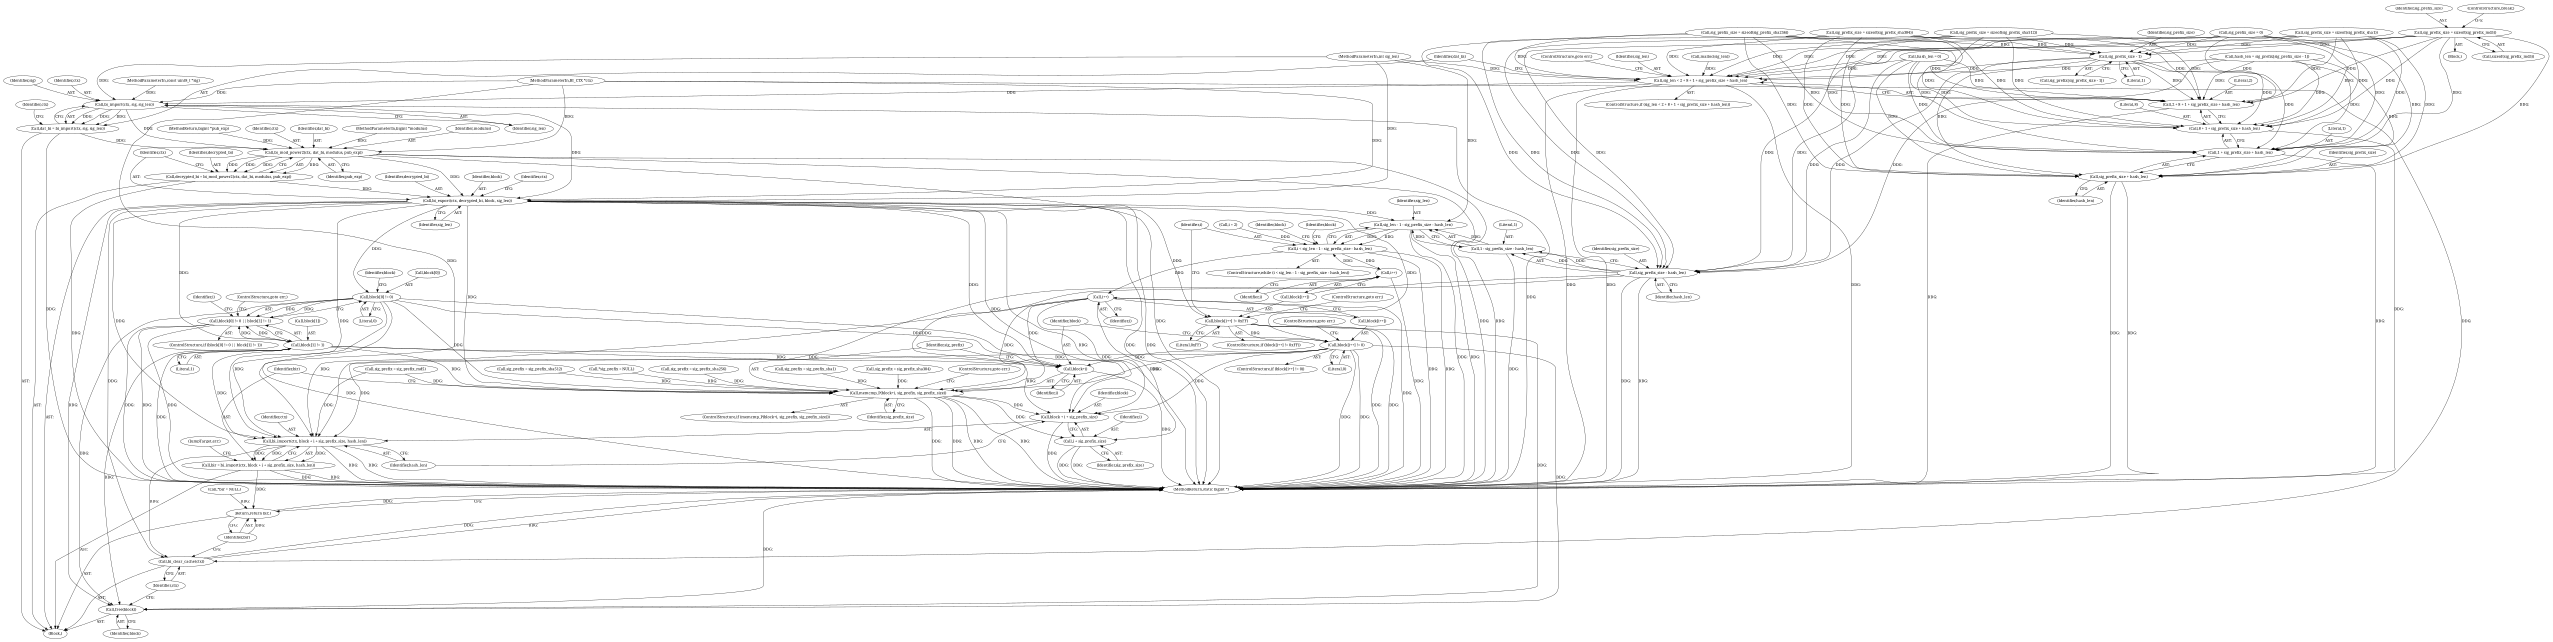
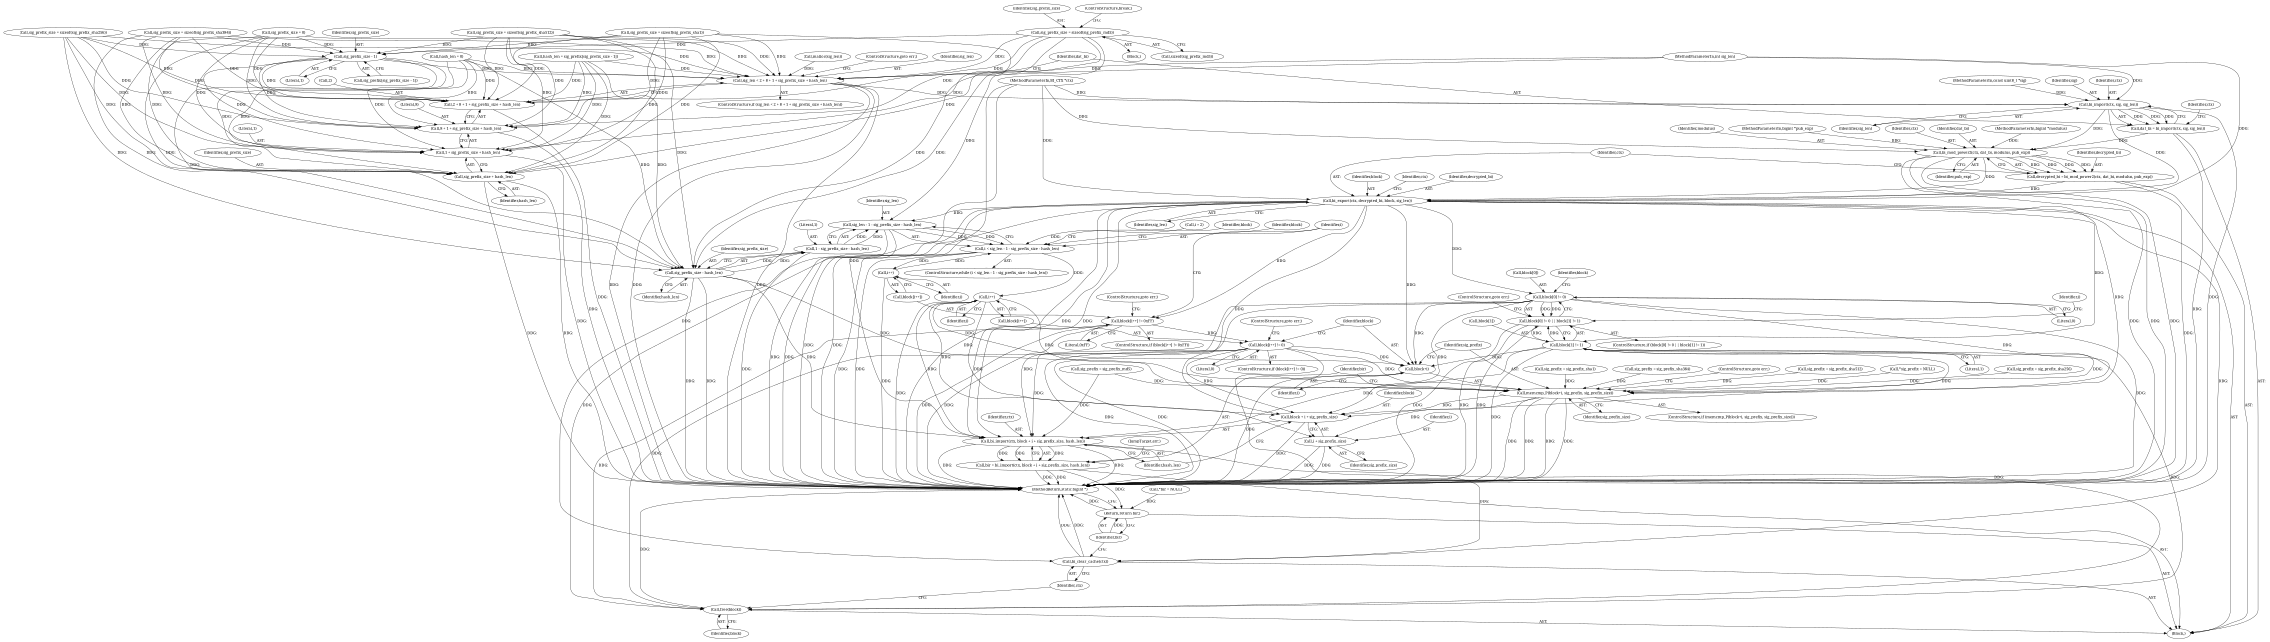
(2243, 81) -> (326, 81)
(199, 129) -> (1777, 129)
(1151, 208) -> none
